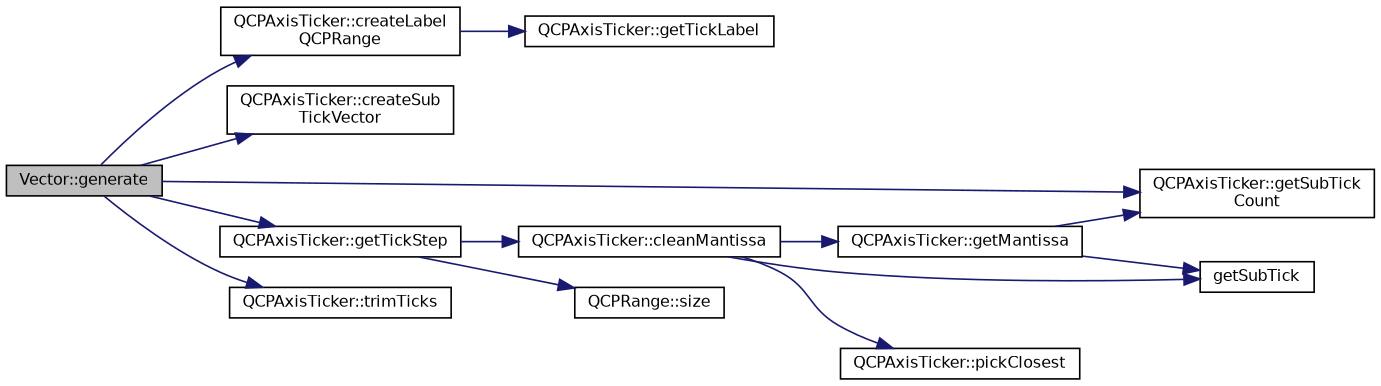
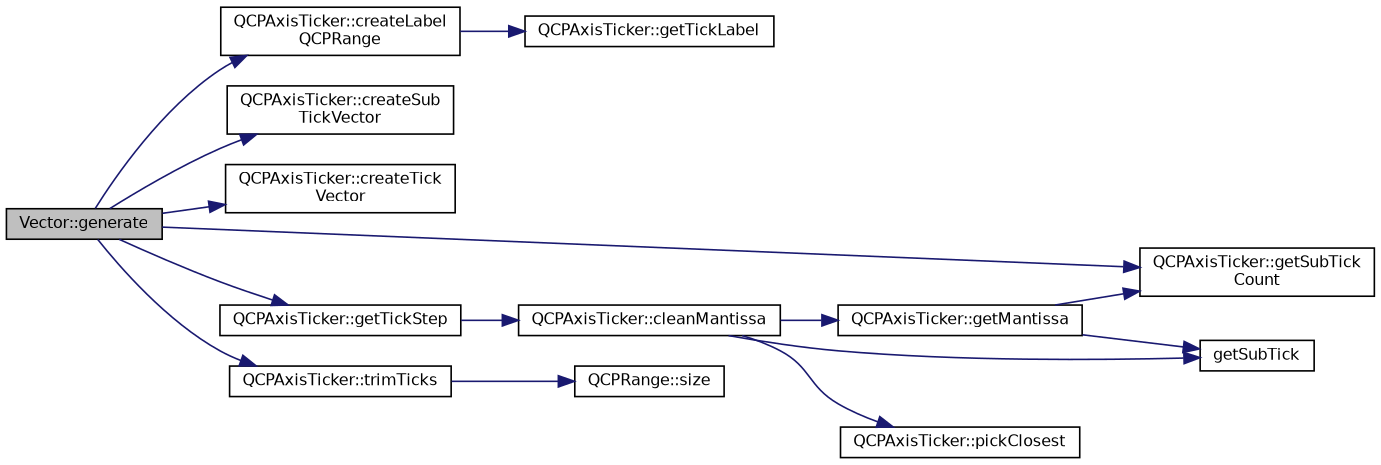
none -> (340, 189)
(489, 271) -> (505, 381)
